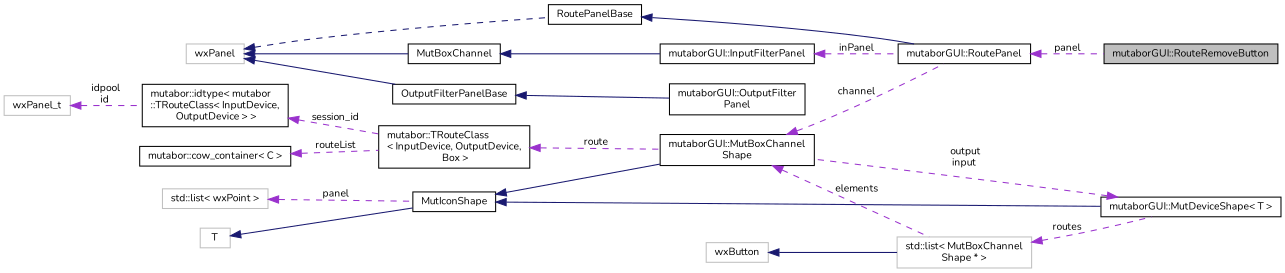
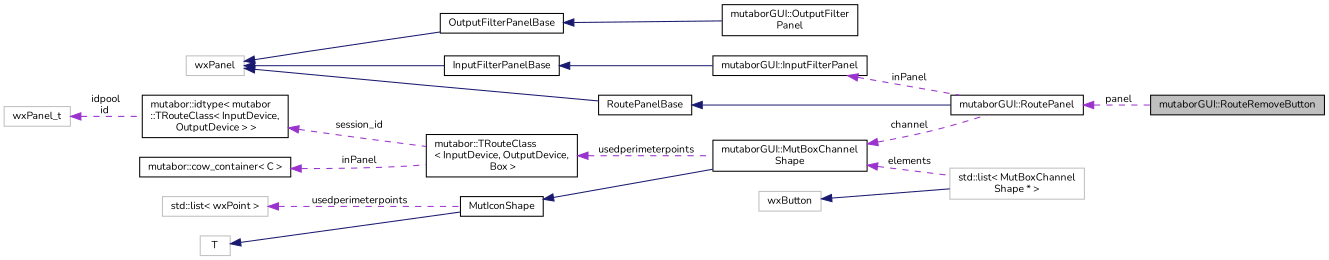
(401, 30) -> (426, 85)
(454, 54) -> (502, 66)
(595, 142) -> (645, 150)
(335, 145) -> (359, 160)
(335, 194) -> (359, 201)
(1191, 207) -> none
